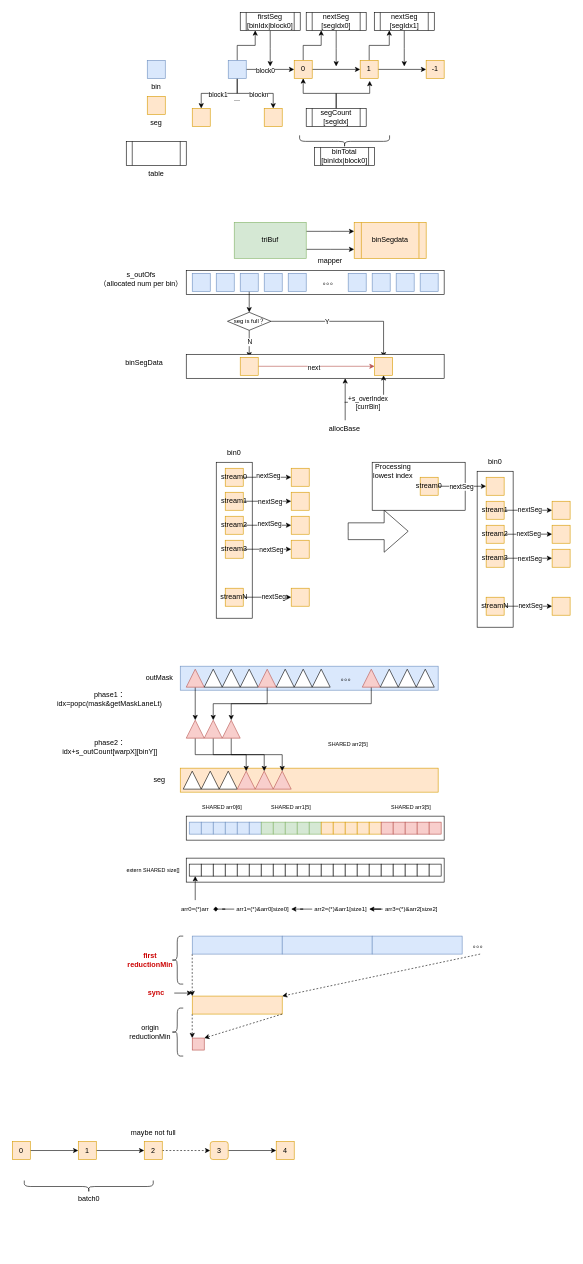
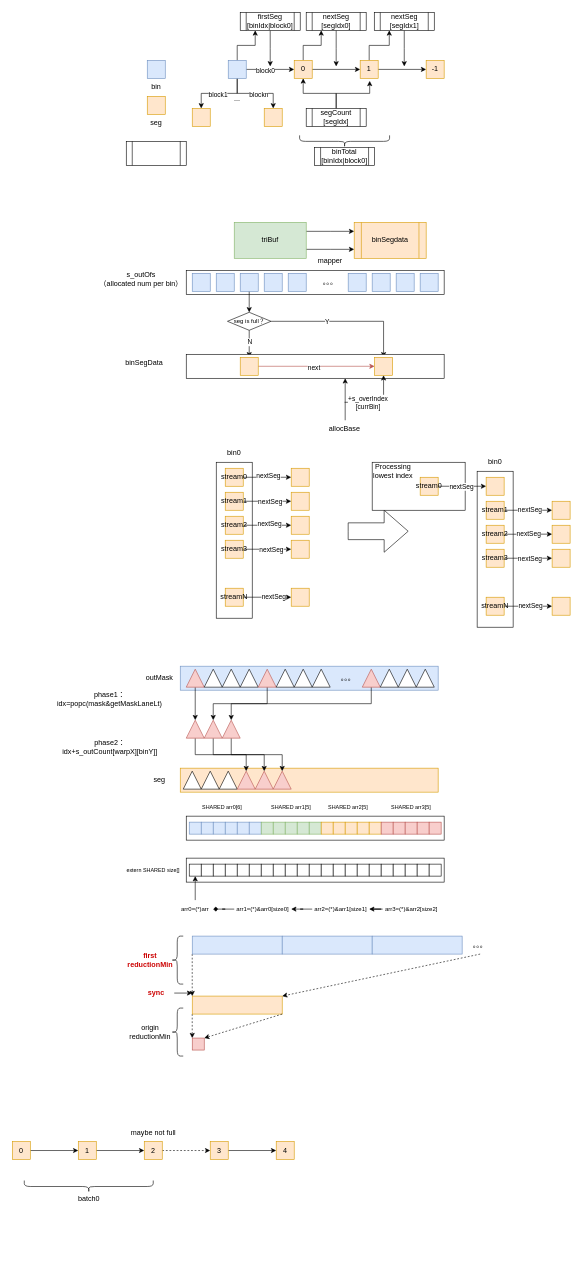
(156, 174) -> none
(348, 744) -> (348, 807)
(219, 1151) -> (219, 1151)
